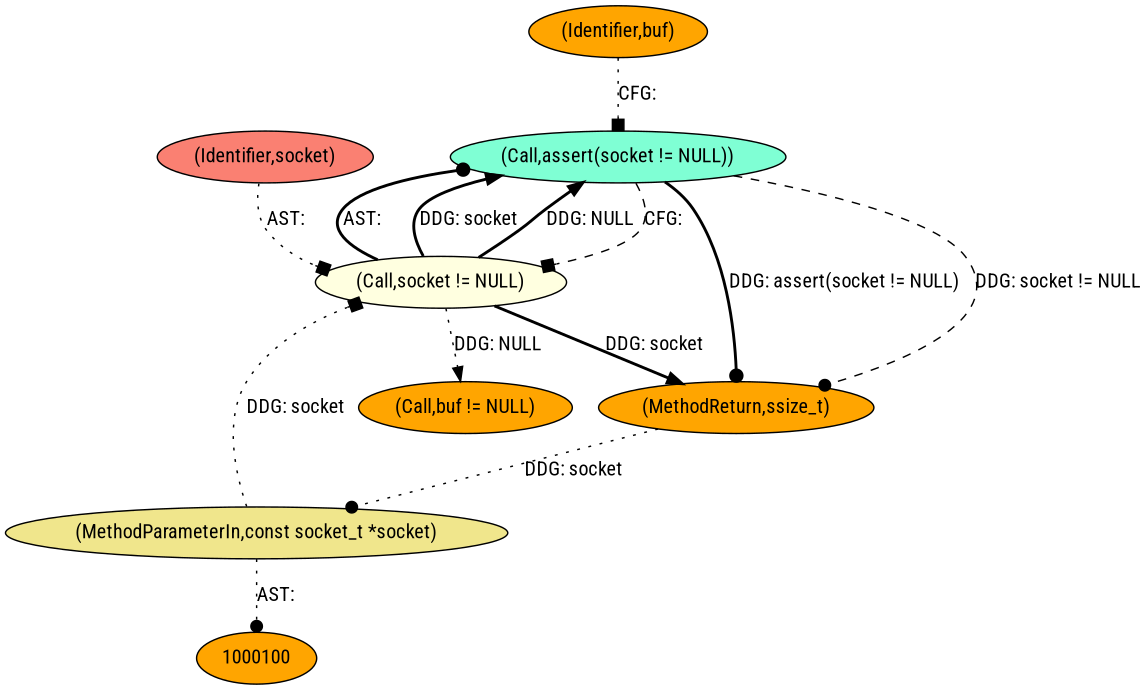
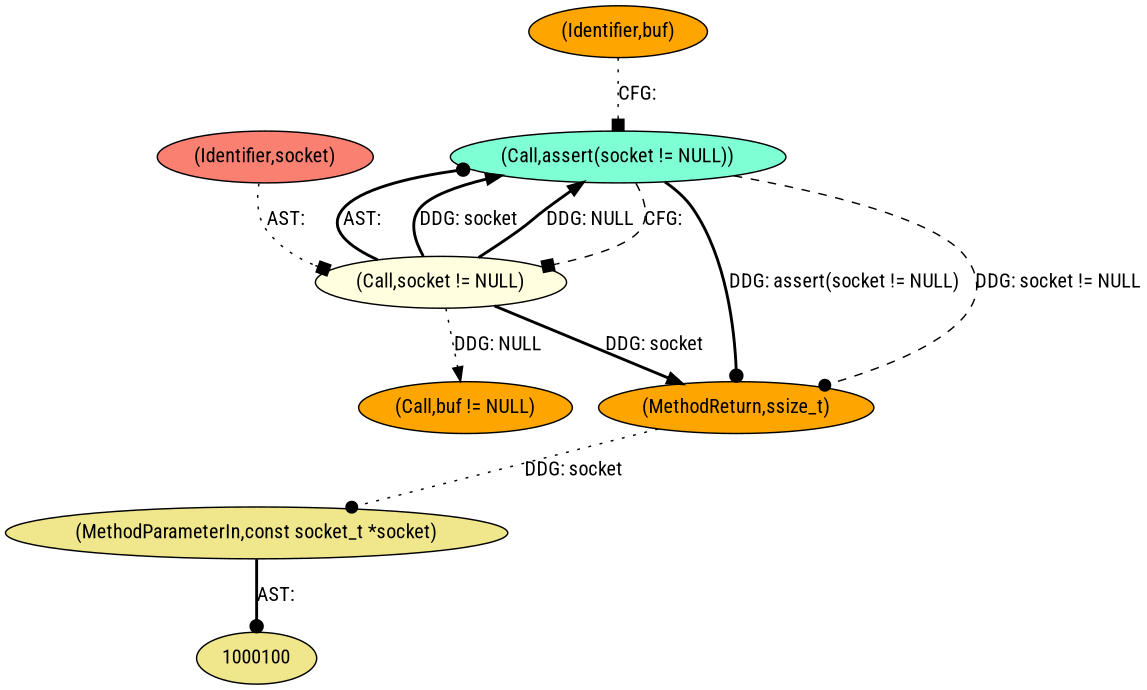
(246, 382) -> none
(257, 590) -> (257, 590)
(257, 658) -> (257, 658)
